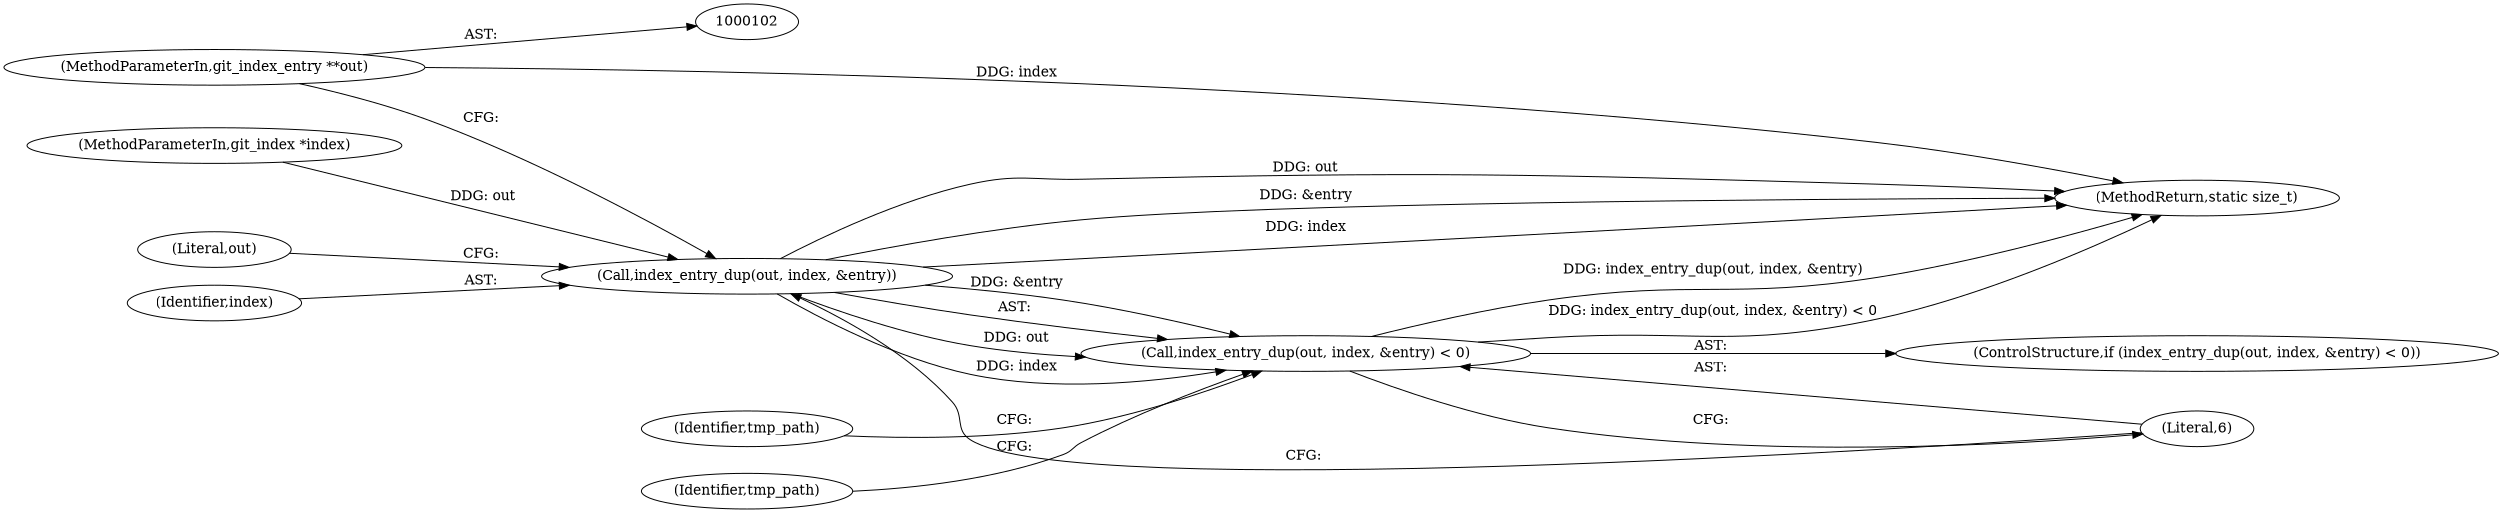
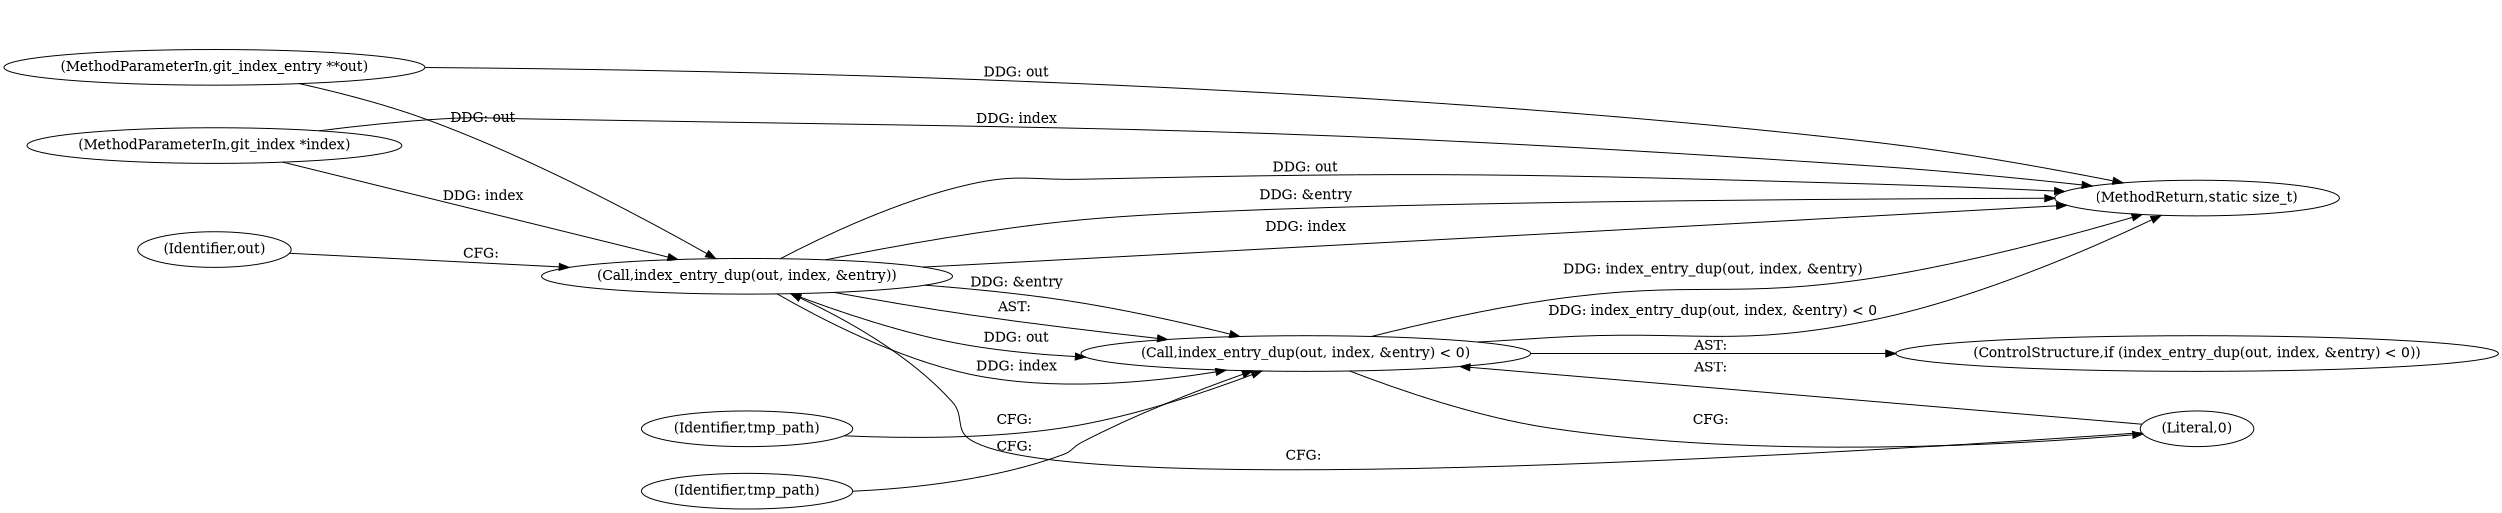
(747, 22) -> none
(1017, 73) -> (1017, 73)
(483, 118) -> (483, 118)
none -> (1201, 131)
(483, 197) -> (483, 197)
(214, 250) -> (214, 250)
(214, 303) -> none
(2197, 429) -> (2197, 429)
